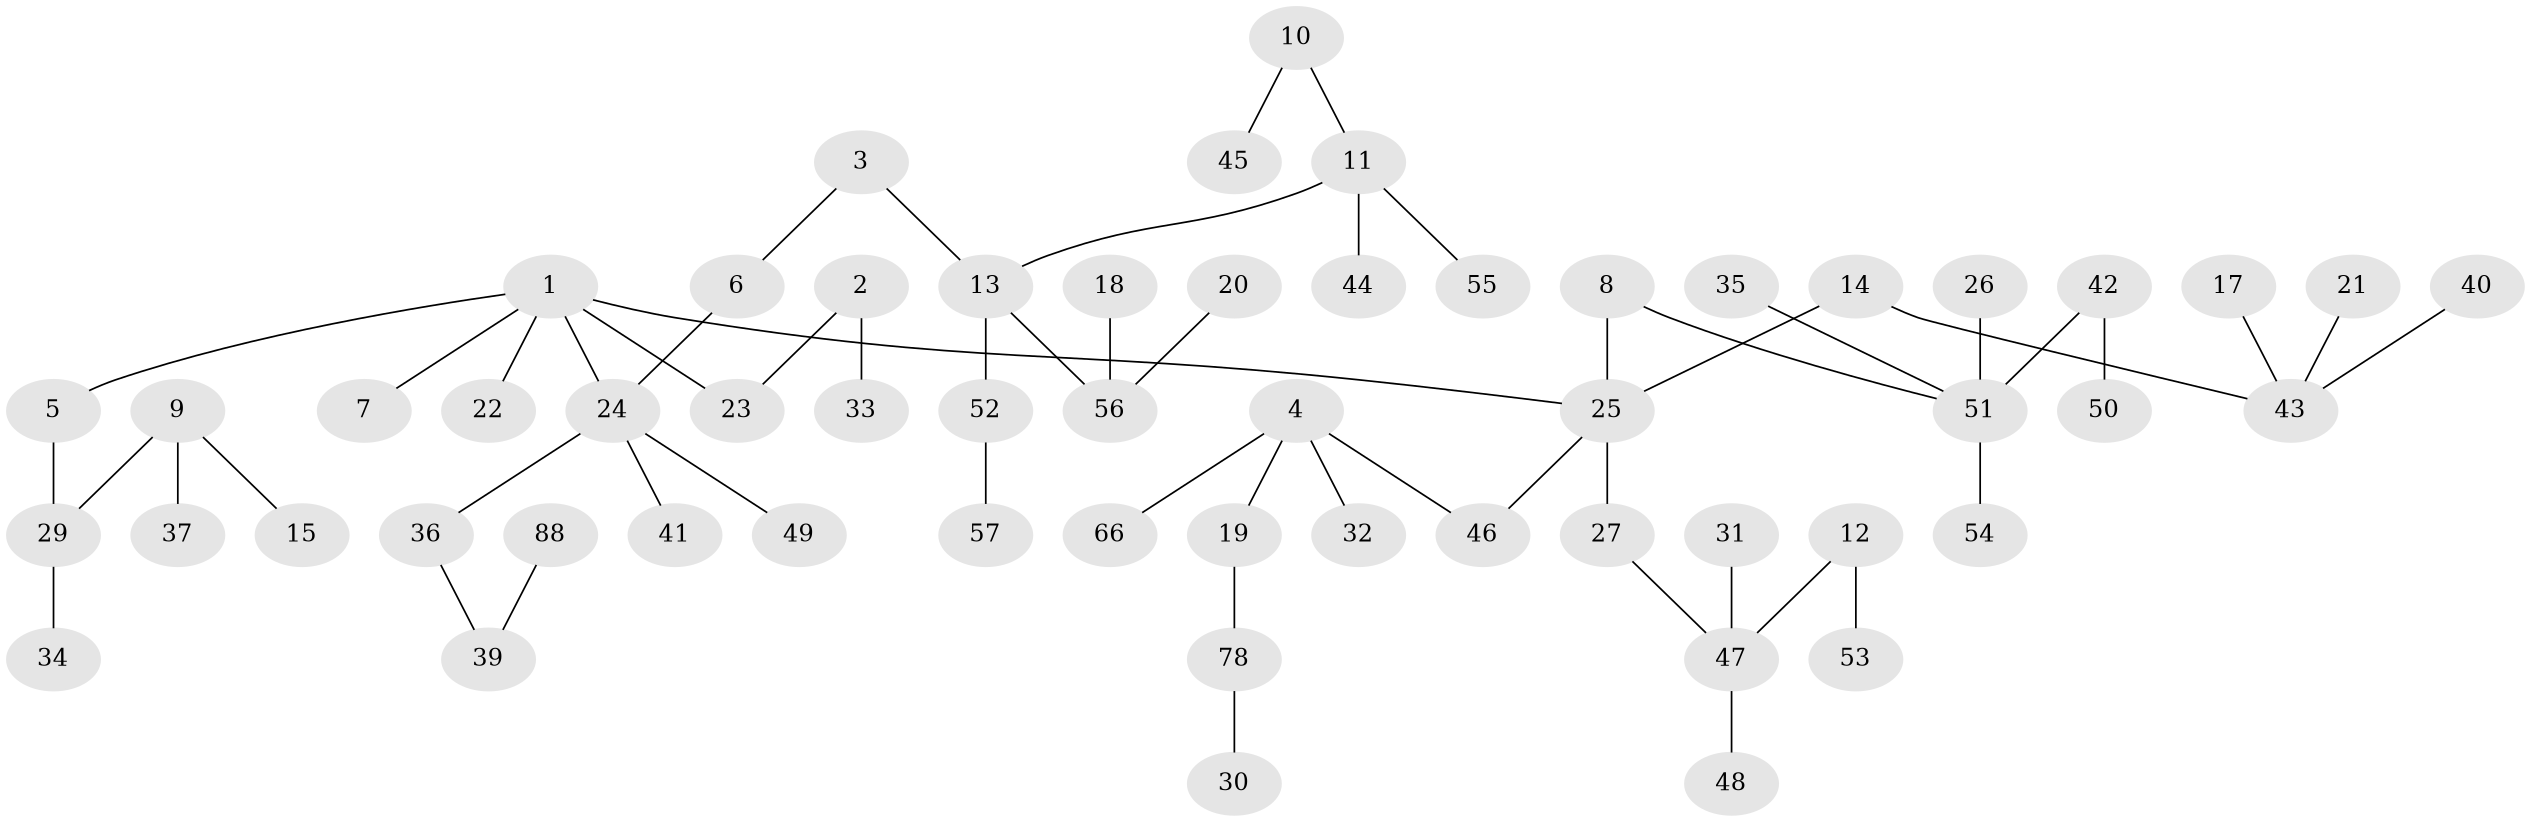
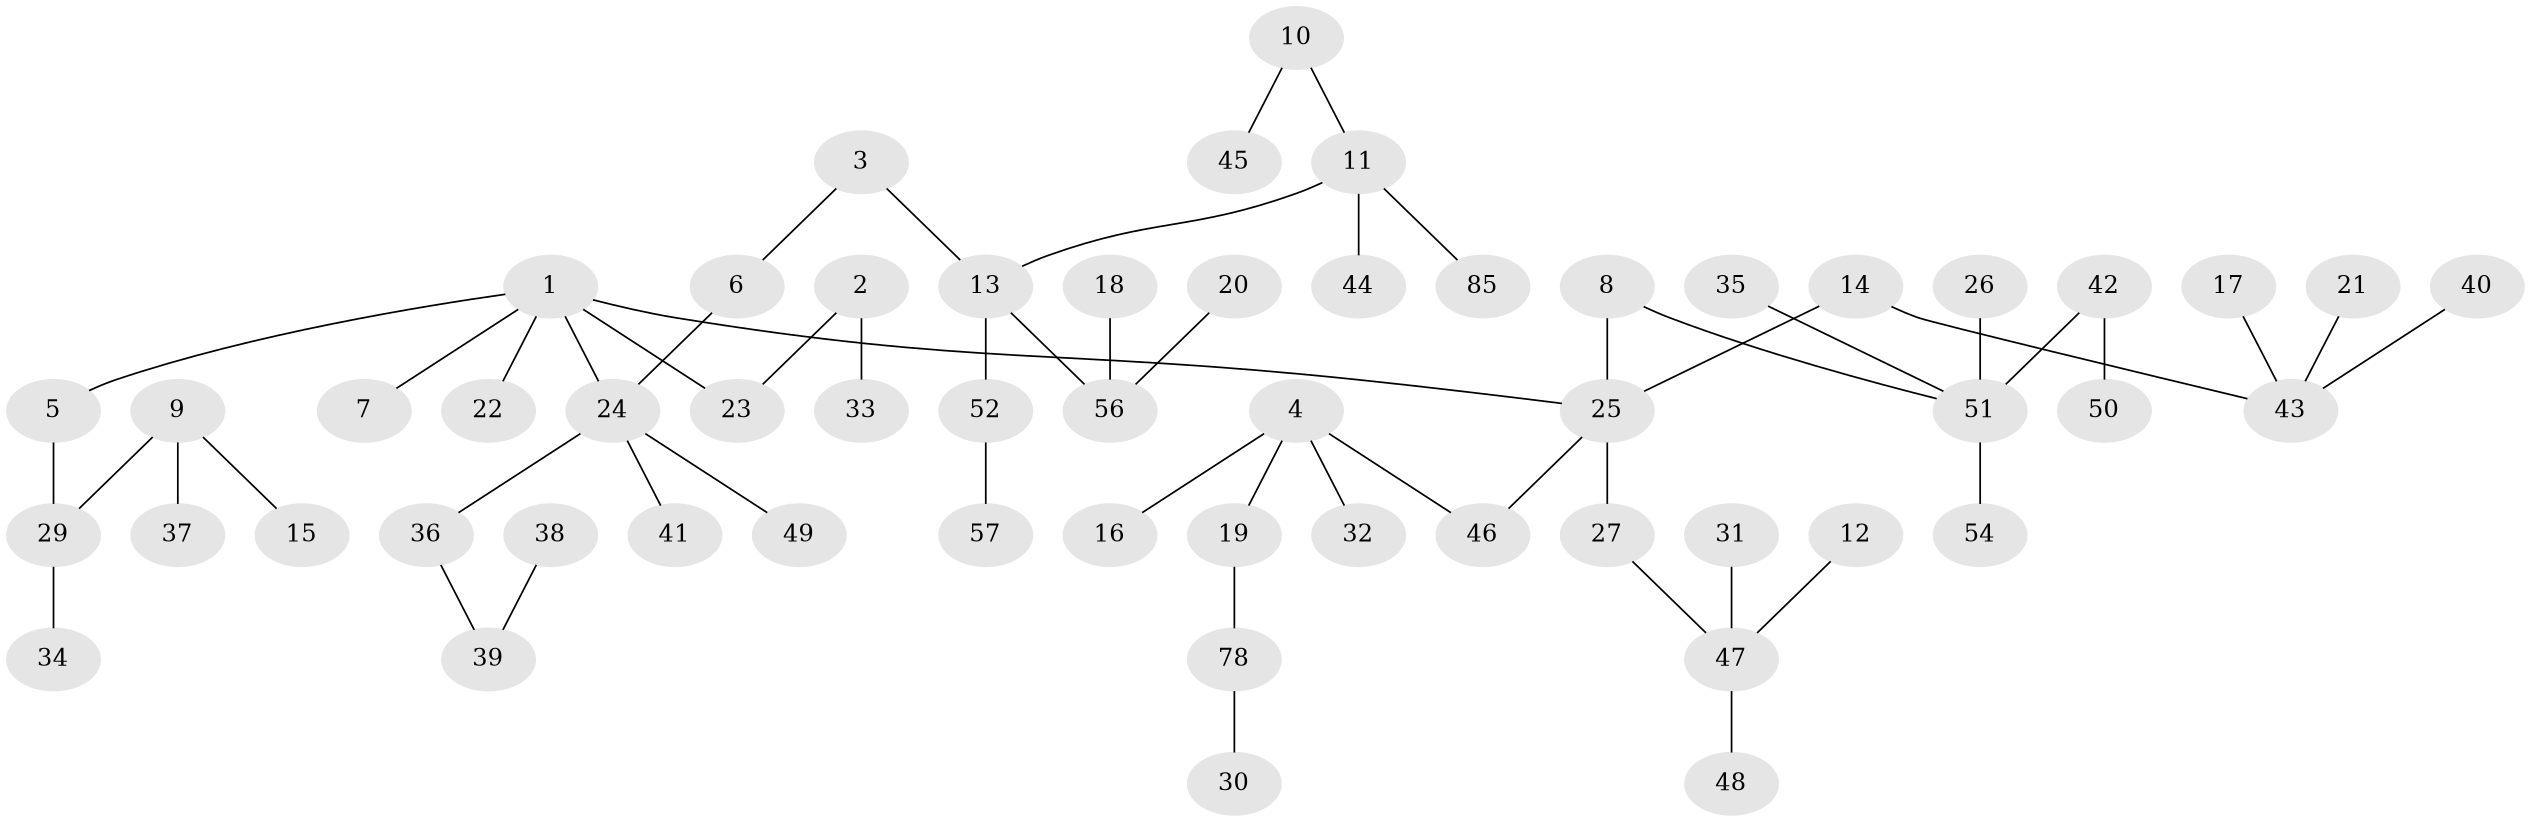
(1483, 287) -> (1483, 287)
(551, 535) -> (551, 535)
(1110, 535) -> (1110, 535)
(1856, 659) -> none
